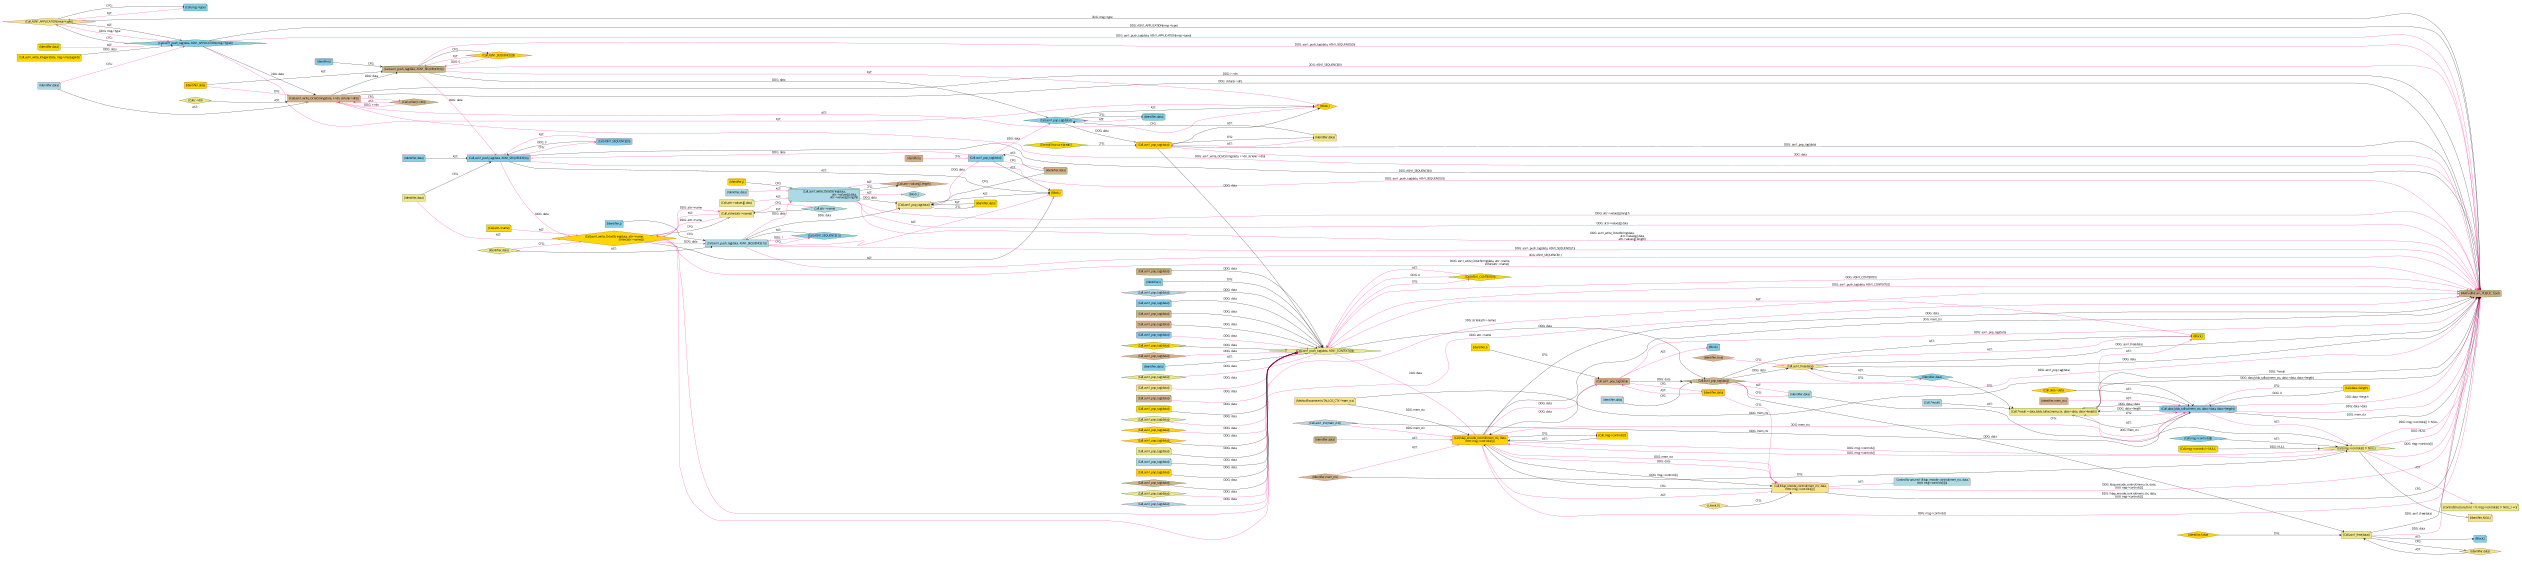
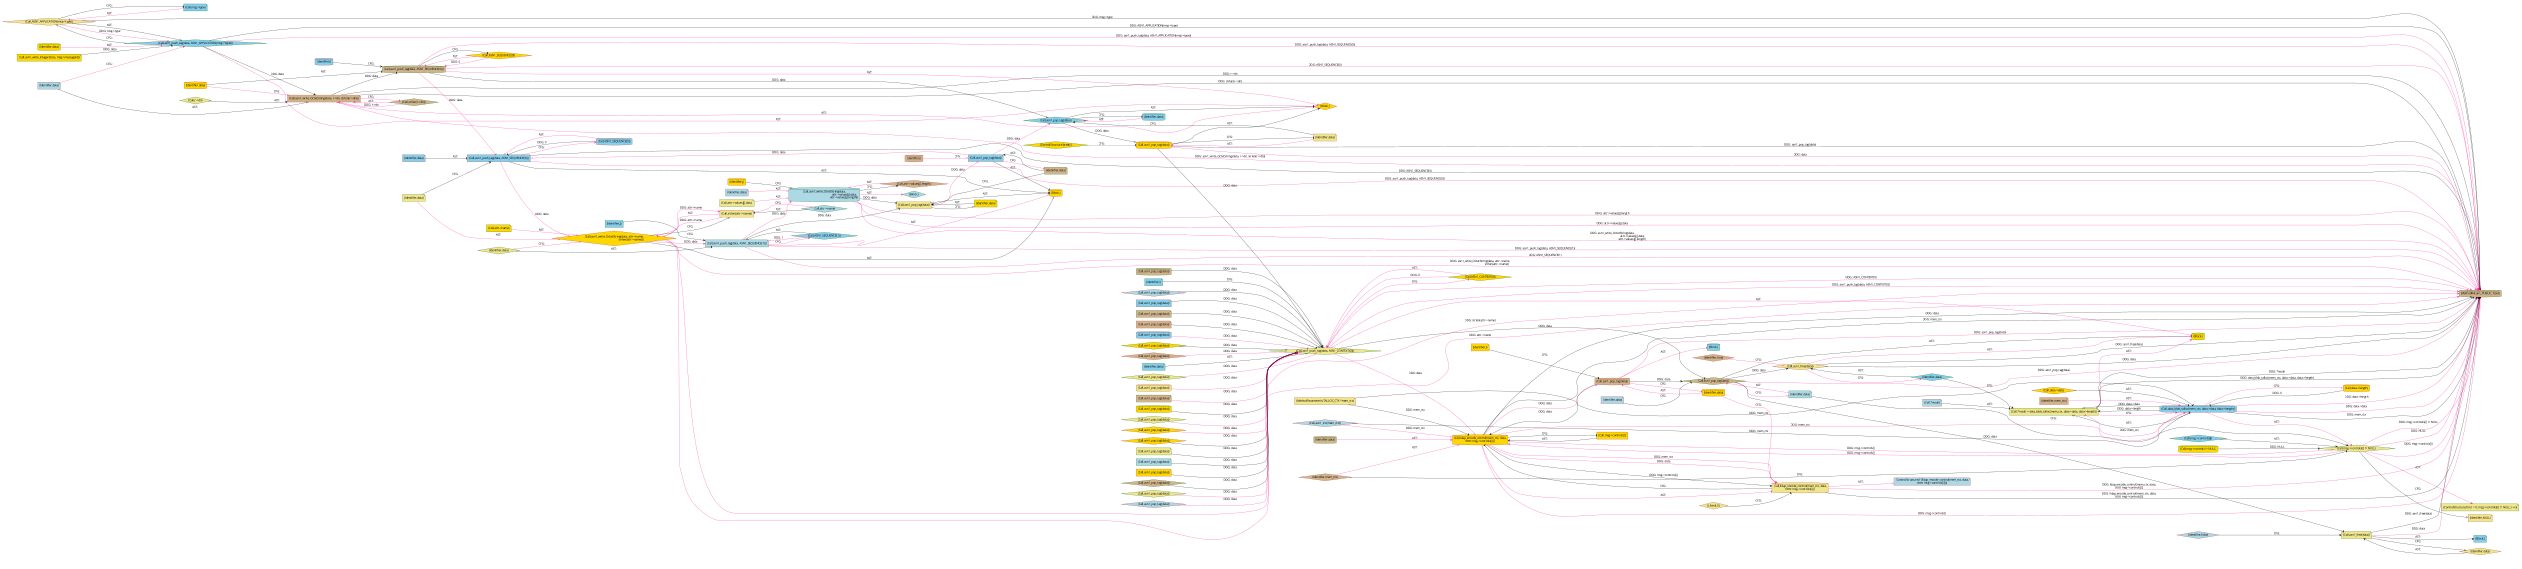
(2198, 535) -> (2198, 535)
